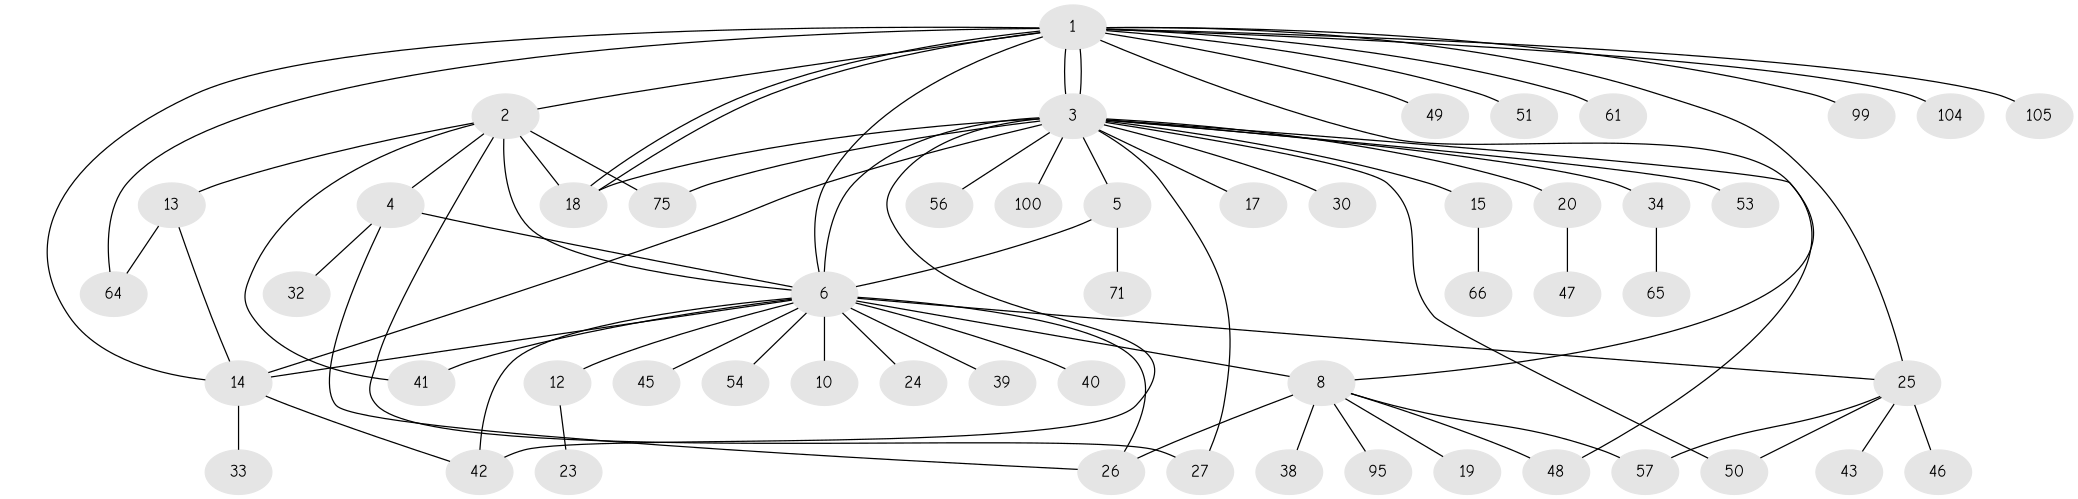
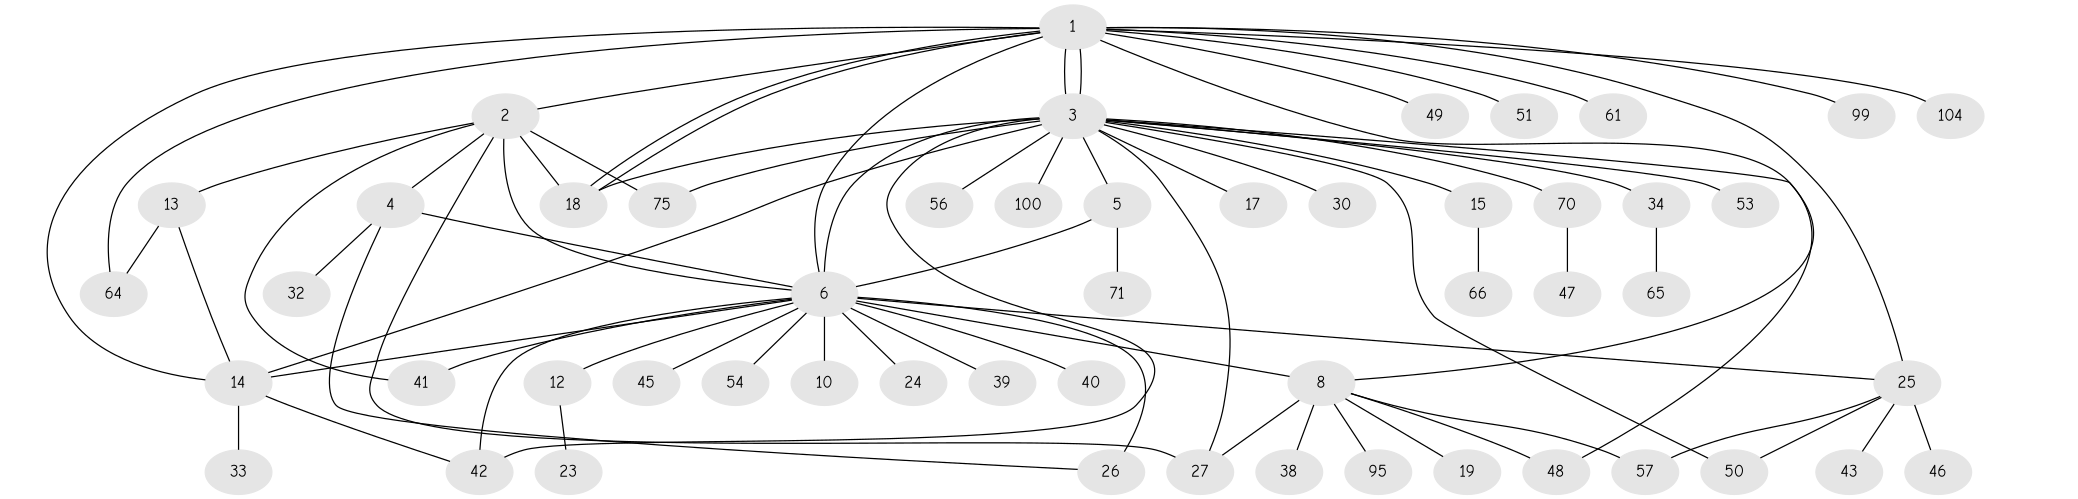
(2040, 116) -> none
(1567, 205) -> (1567, 205)
(1207, 429) -> (1261, 428)
